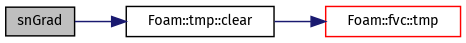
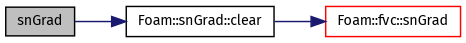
(200, 22) -> (200, 22)
(393, 22) -> (393, 22)
